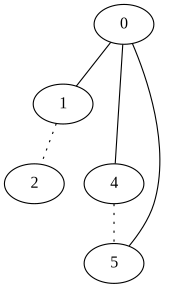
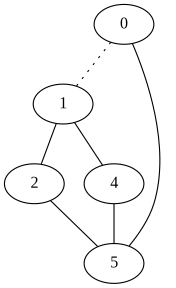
(94, 64) -> (94, 64)
(119, 104) -> (89, 144)
(49, 144) -> (49, 144)
none -> (74, 223)
(114, 224) -> (114, 224)
